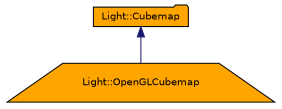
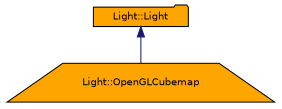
(141, 17) -> (141, 17)
